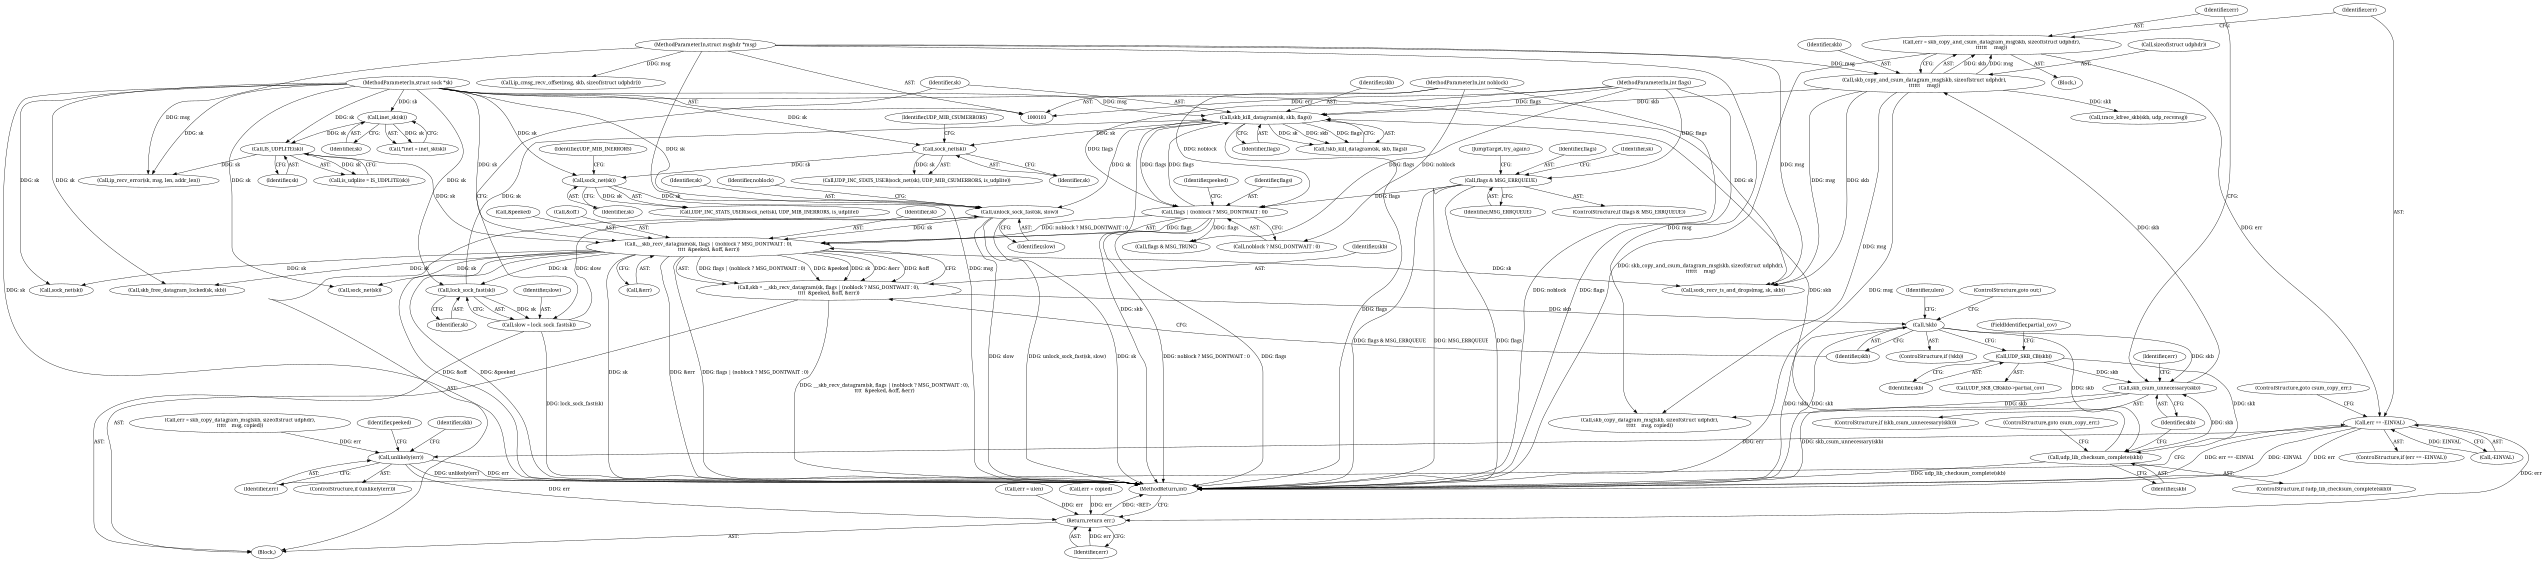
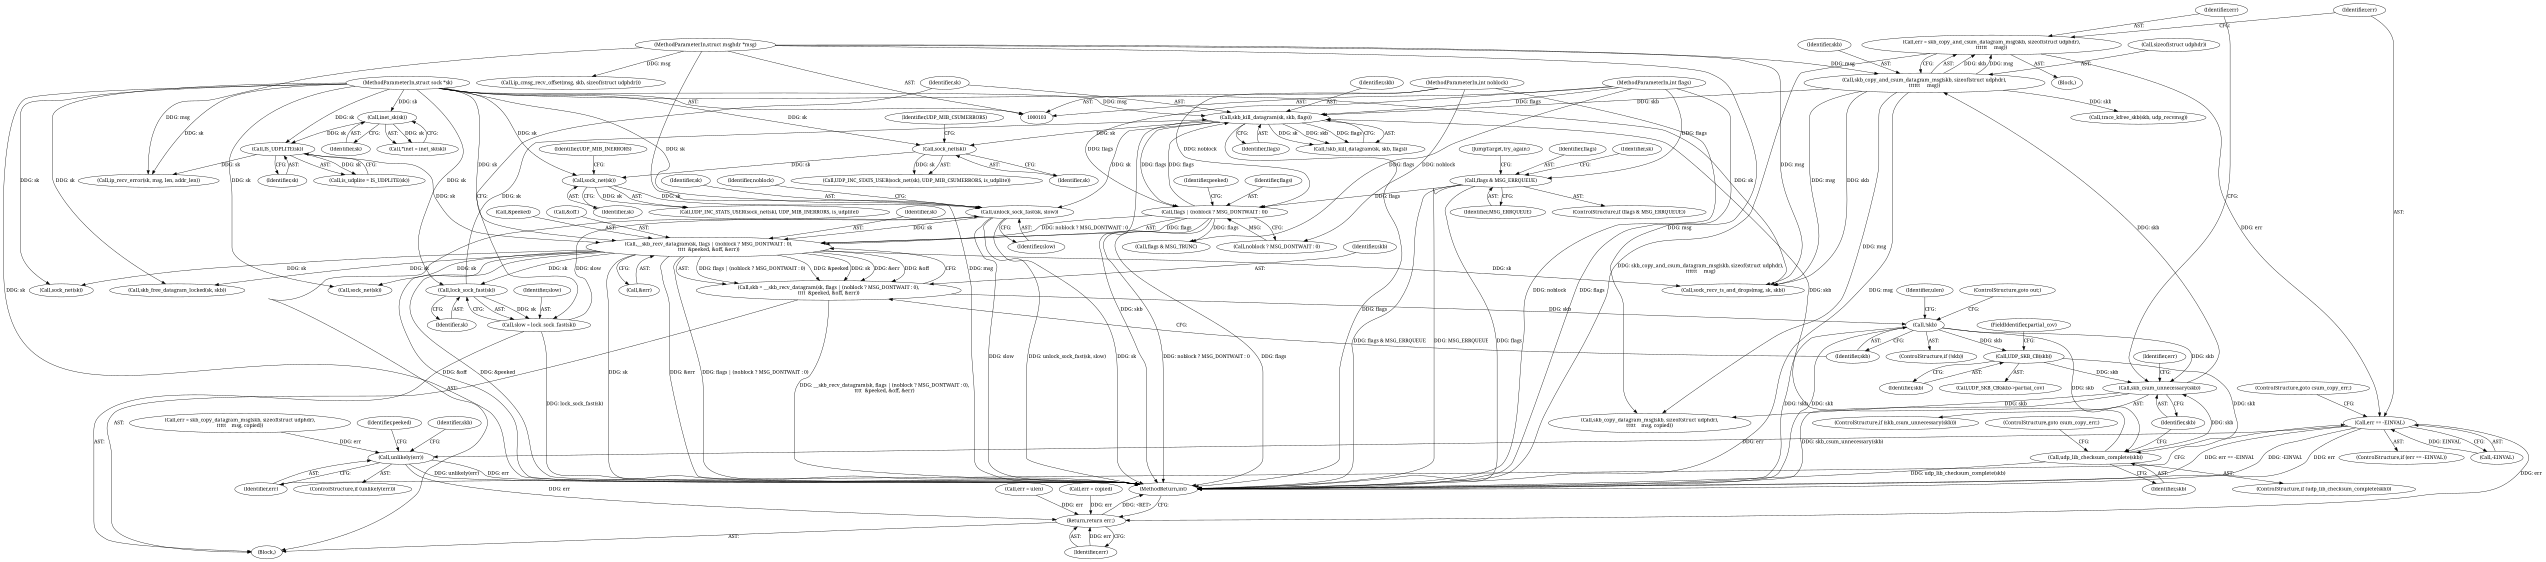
(1302, 102) -> (1302, 102)
(1256, 228) -> (1256, 228)
(1991, 341) -> (1991, 341)
